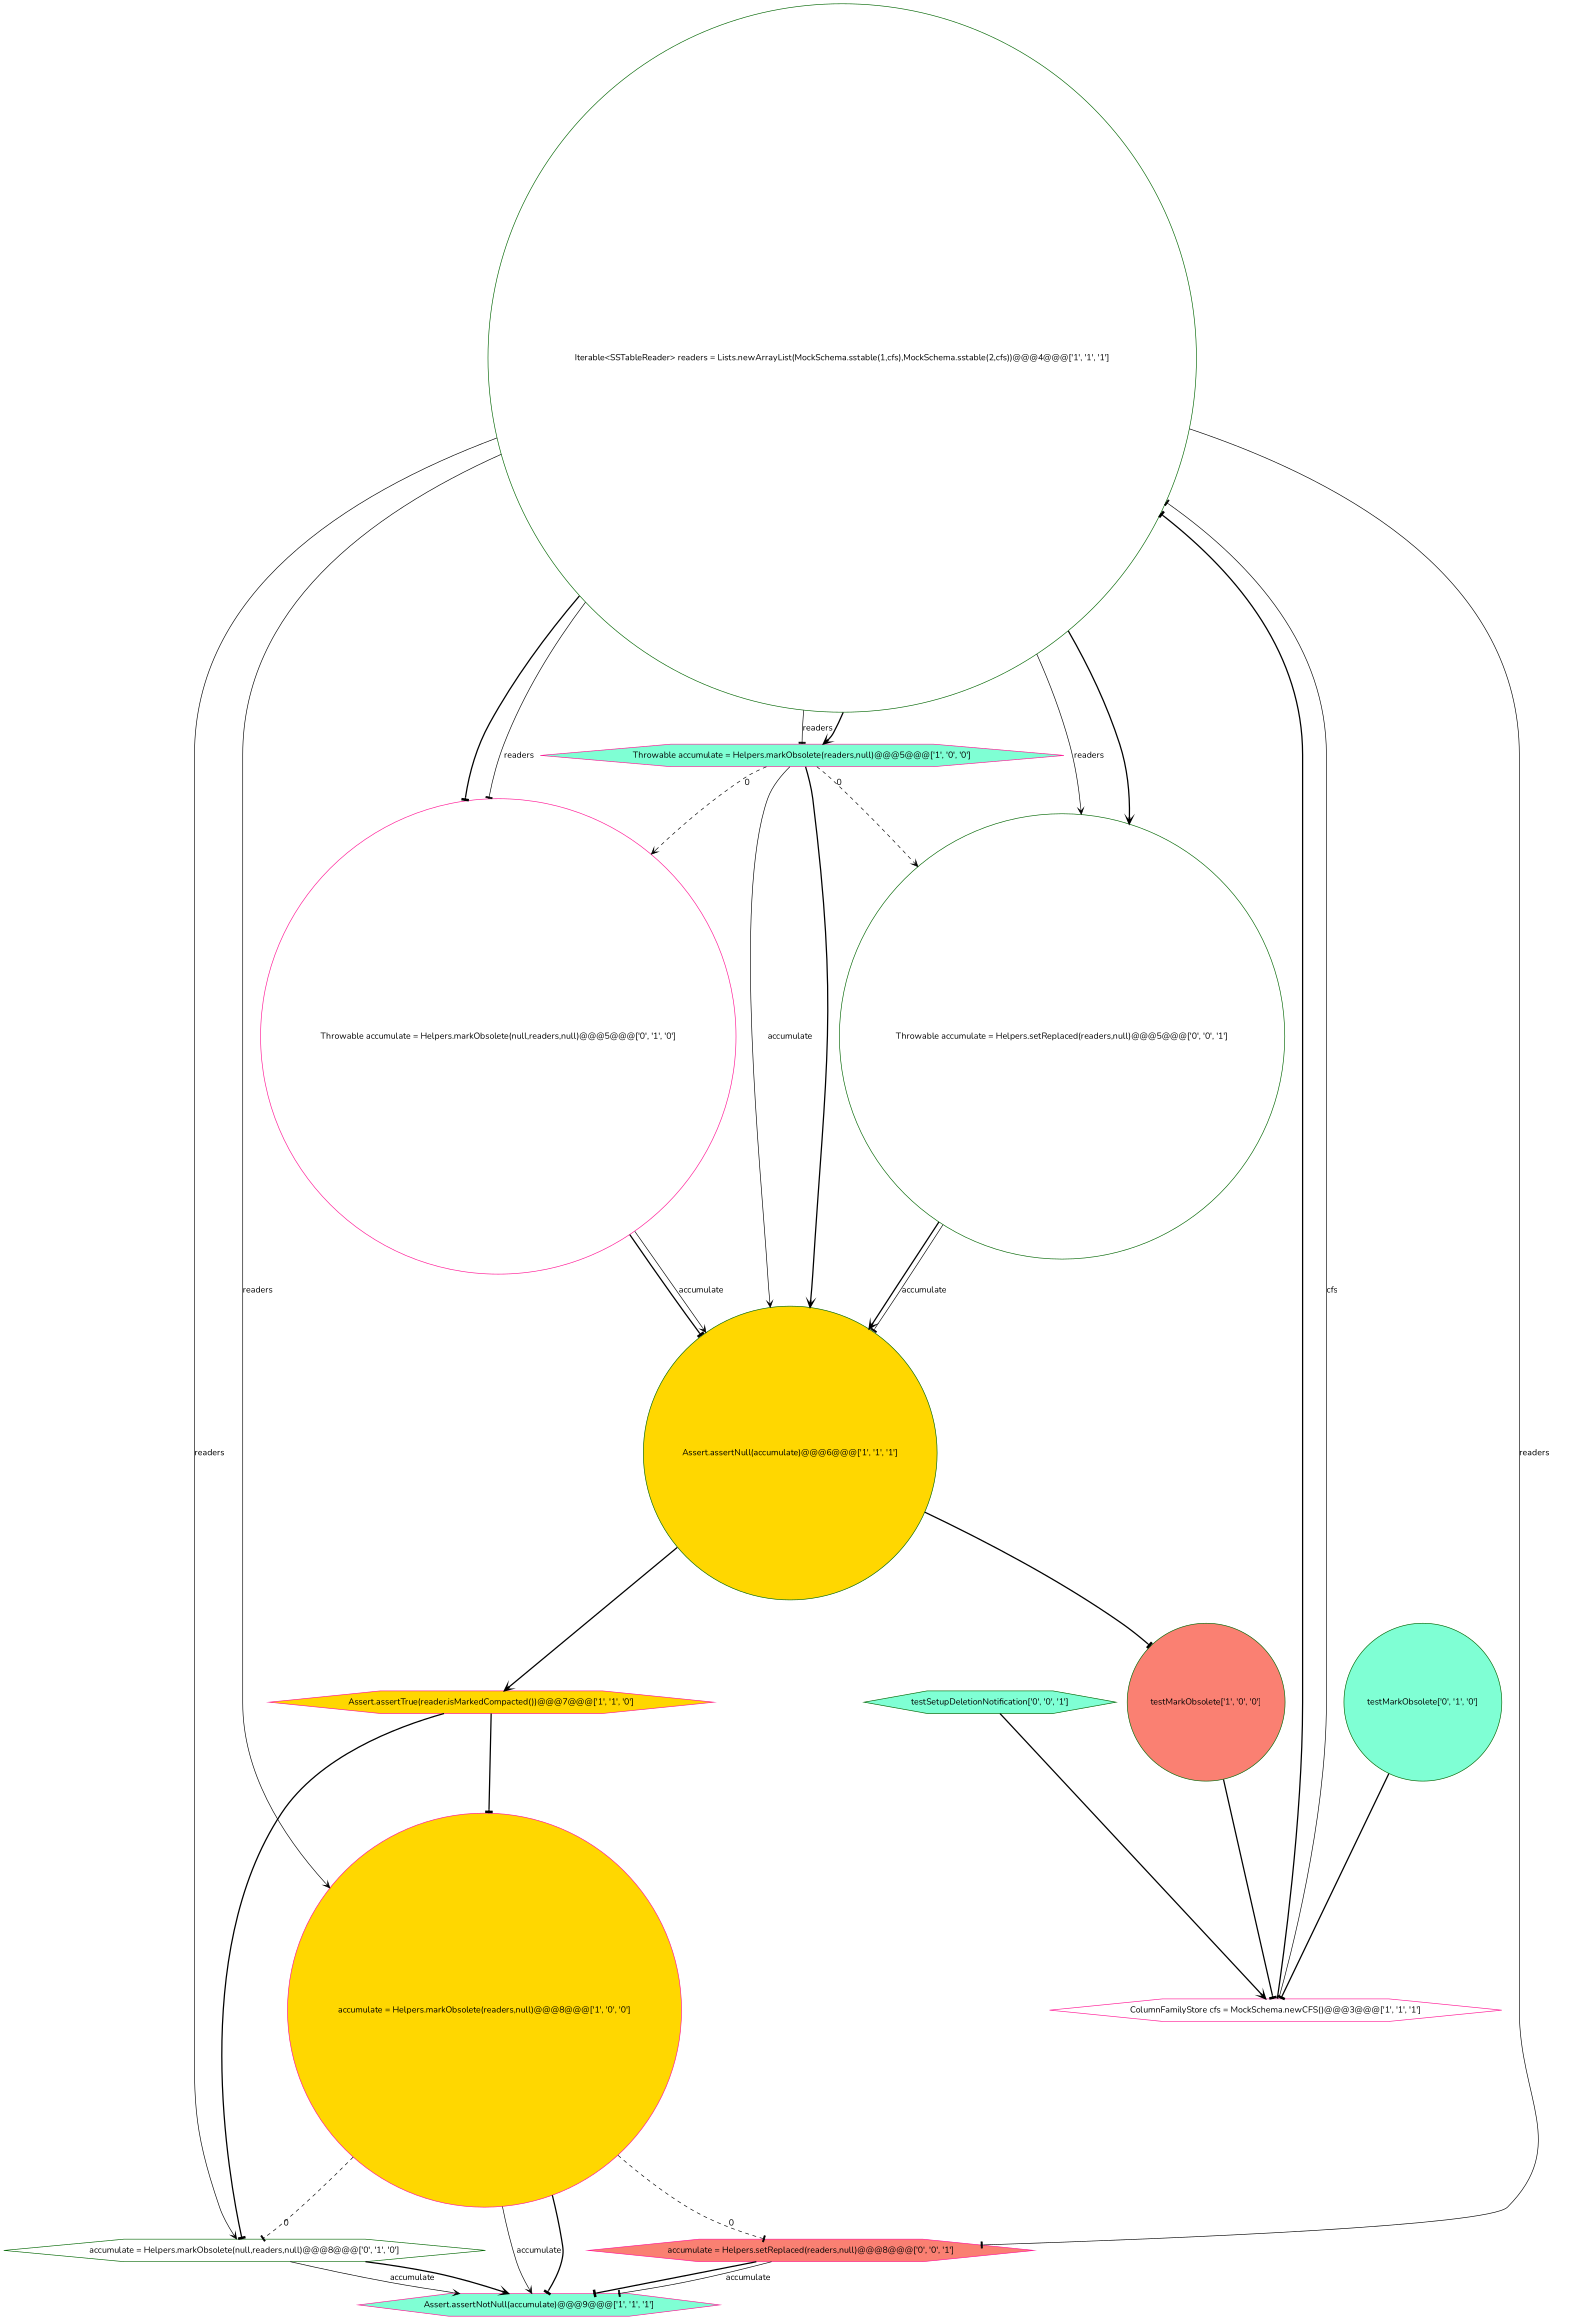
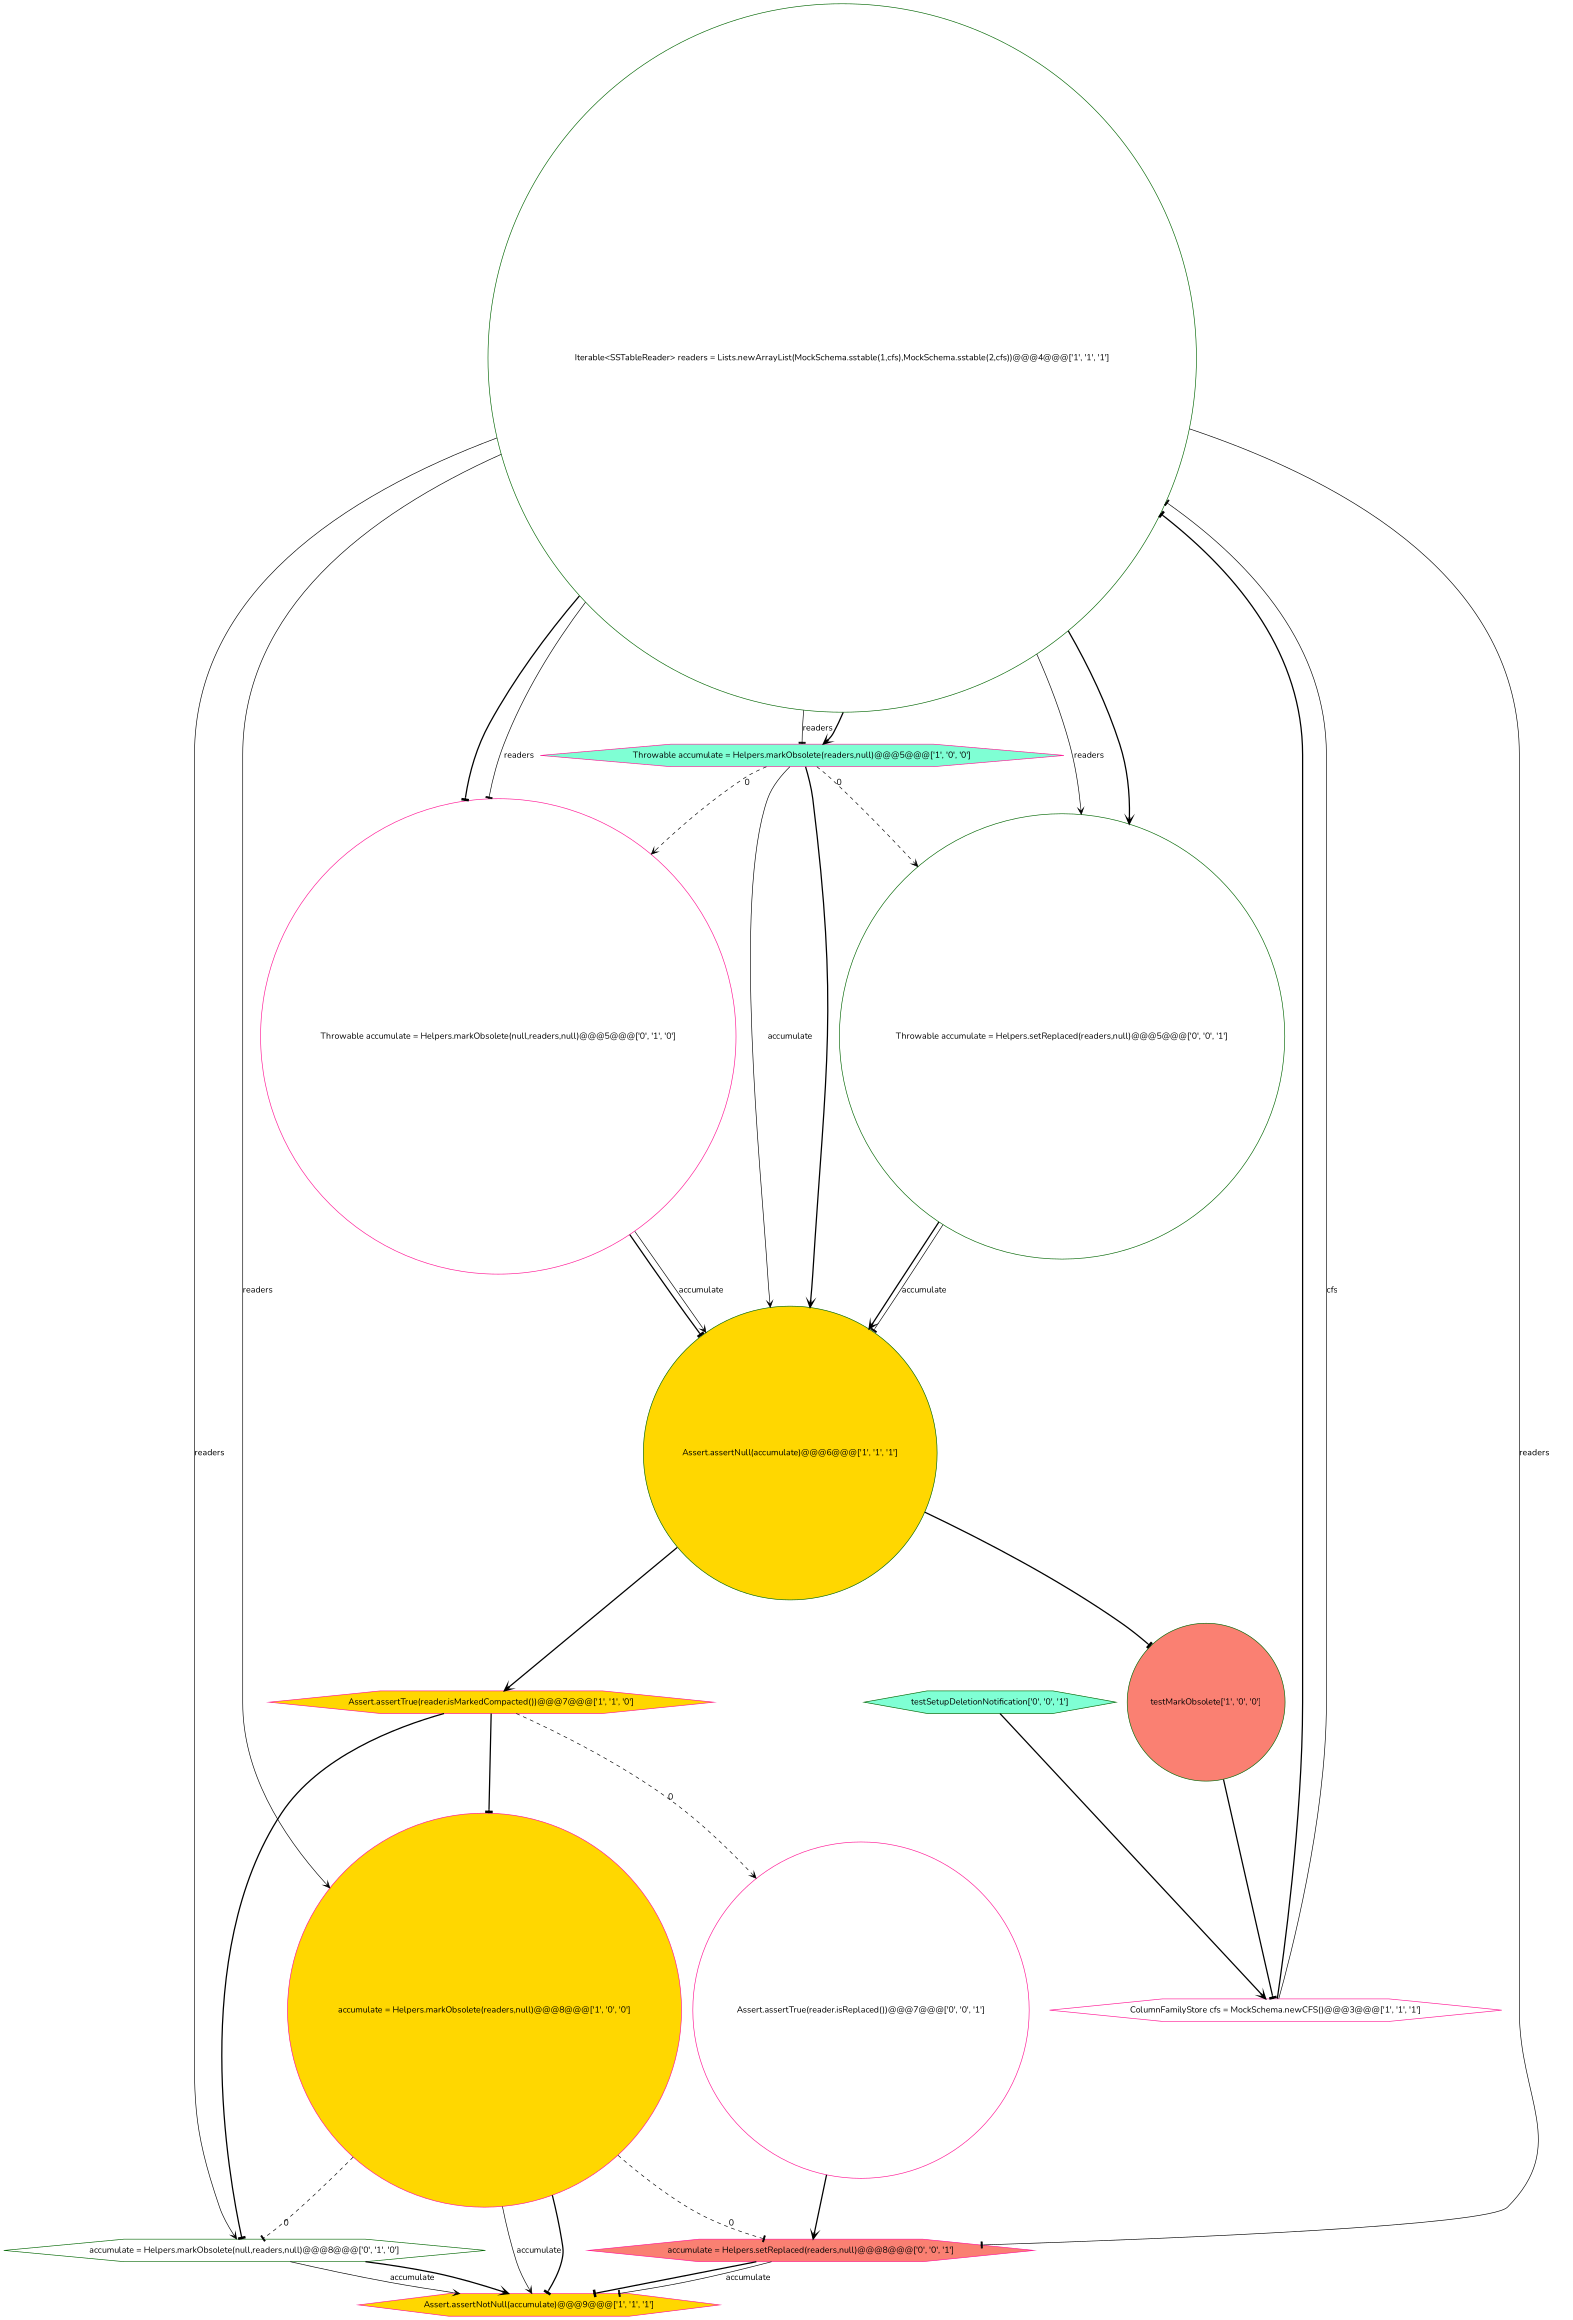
(1423, 1702) -> none
none -> (861, 2010)
(539, 2305) -> (539, 2305)
